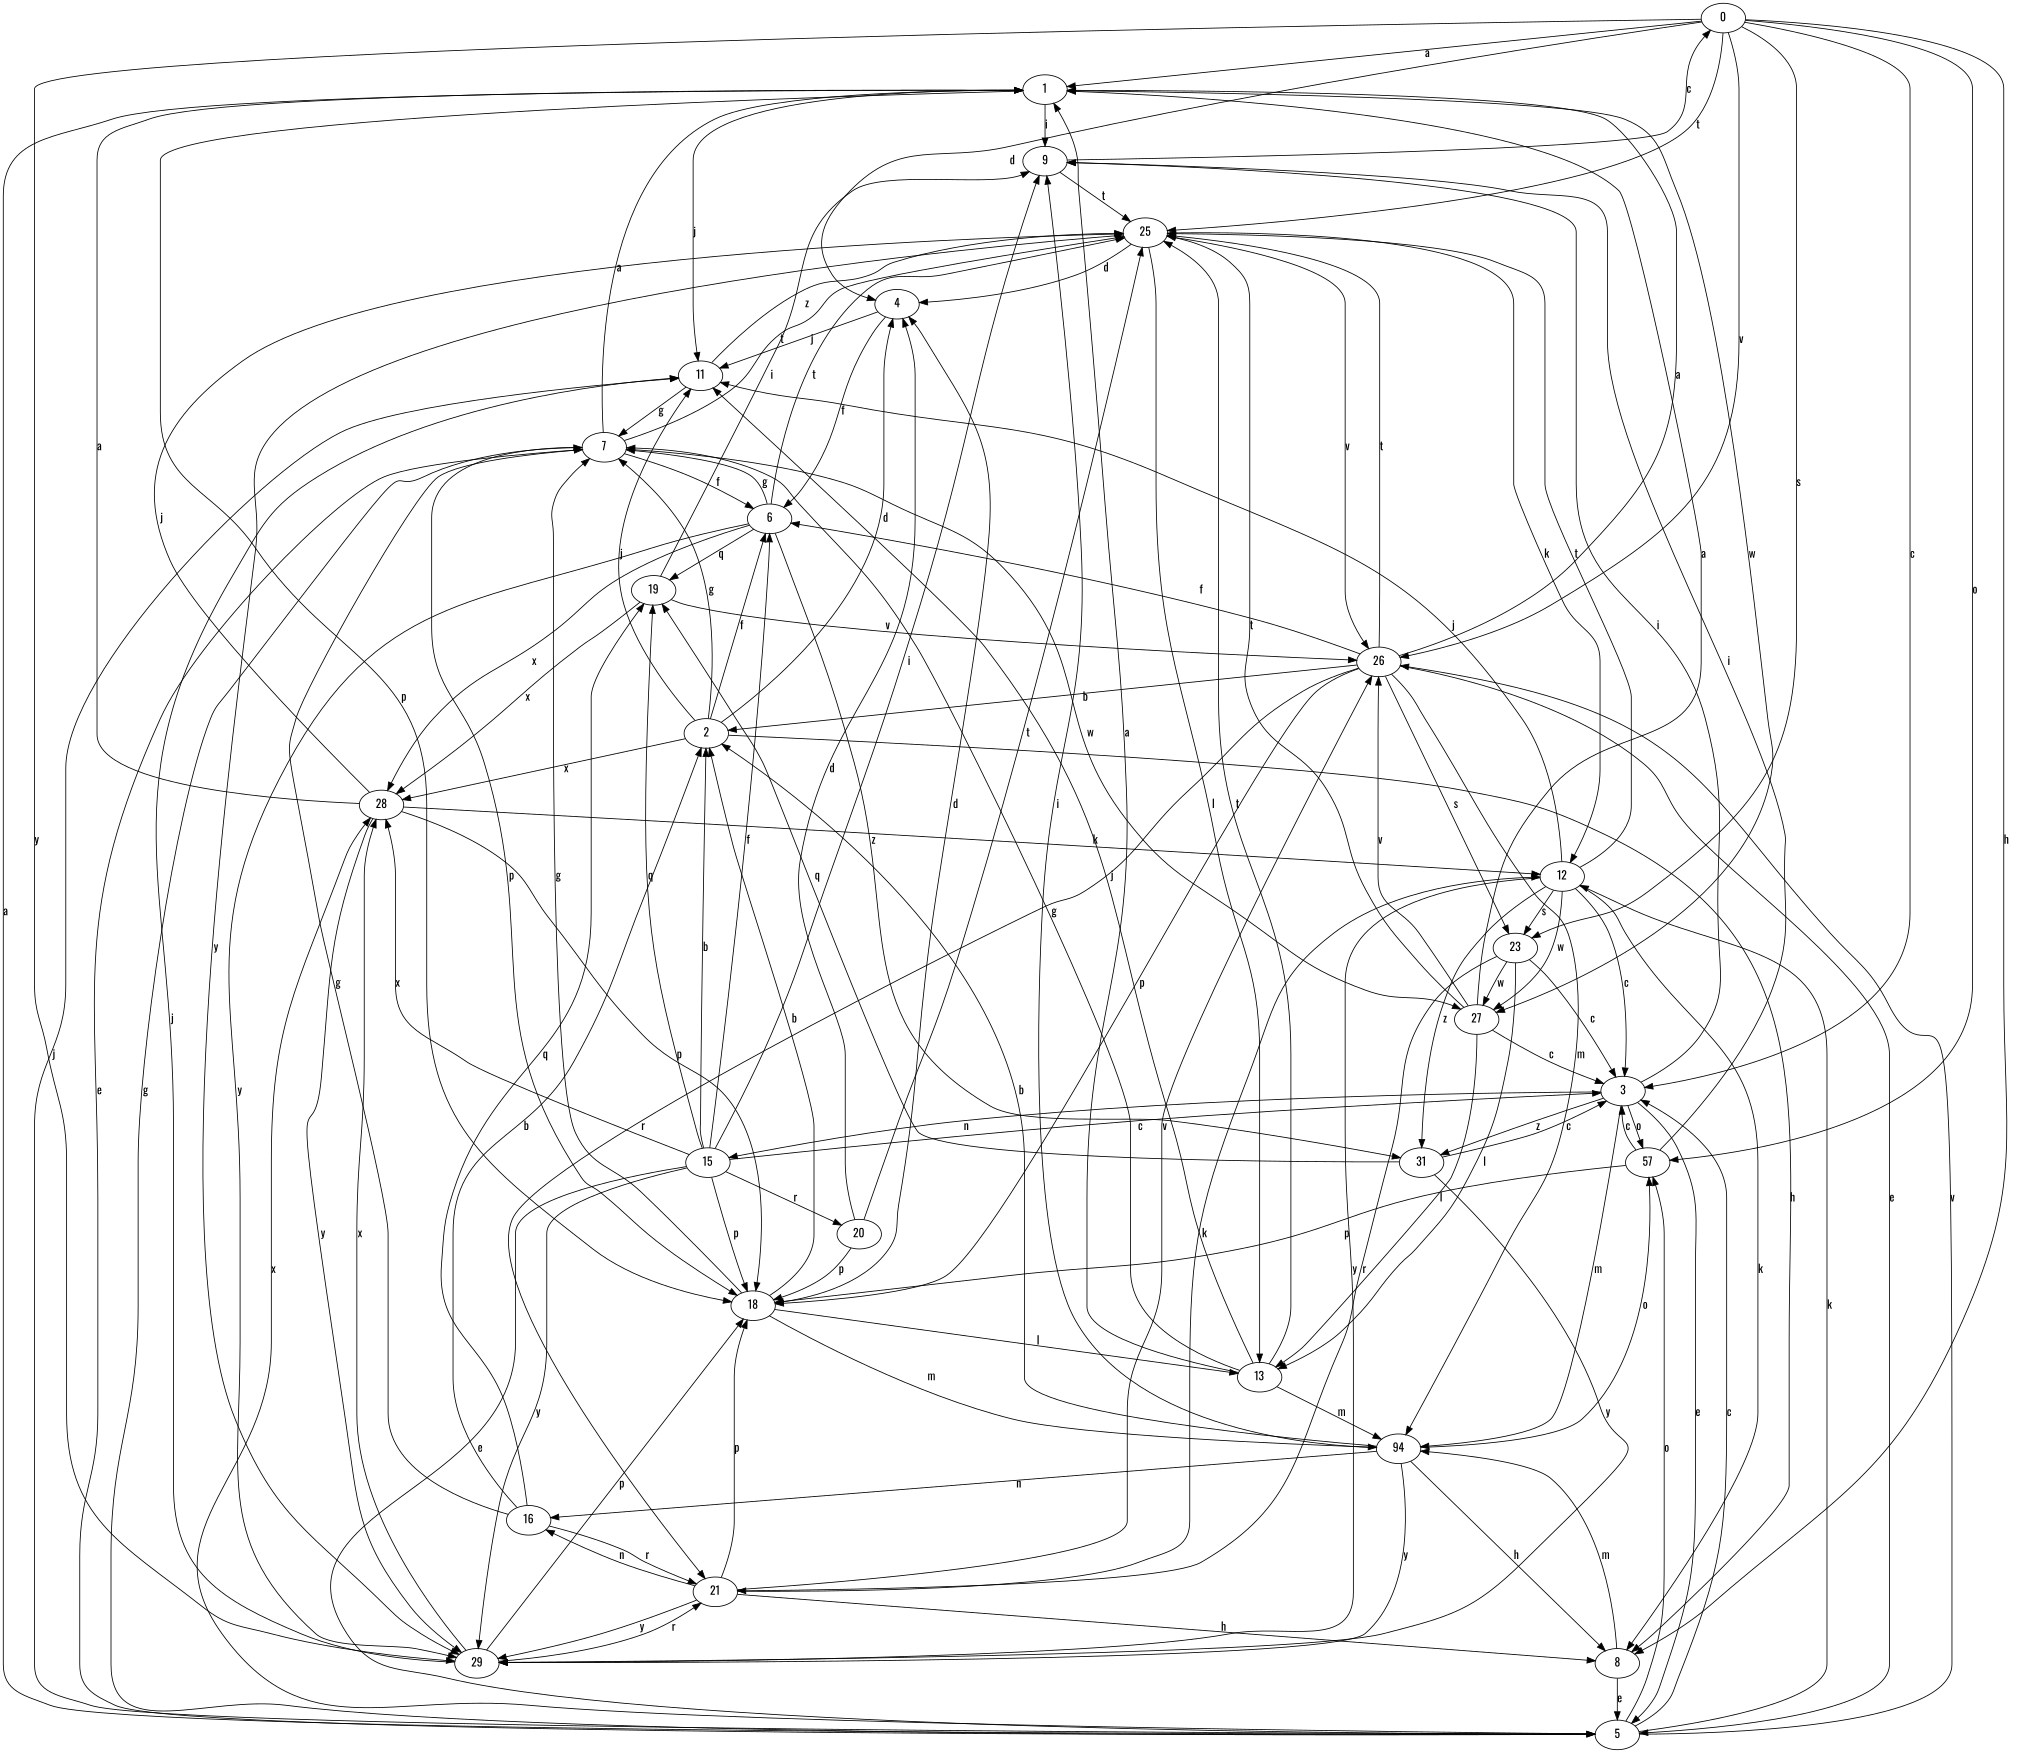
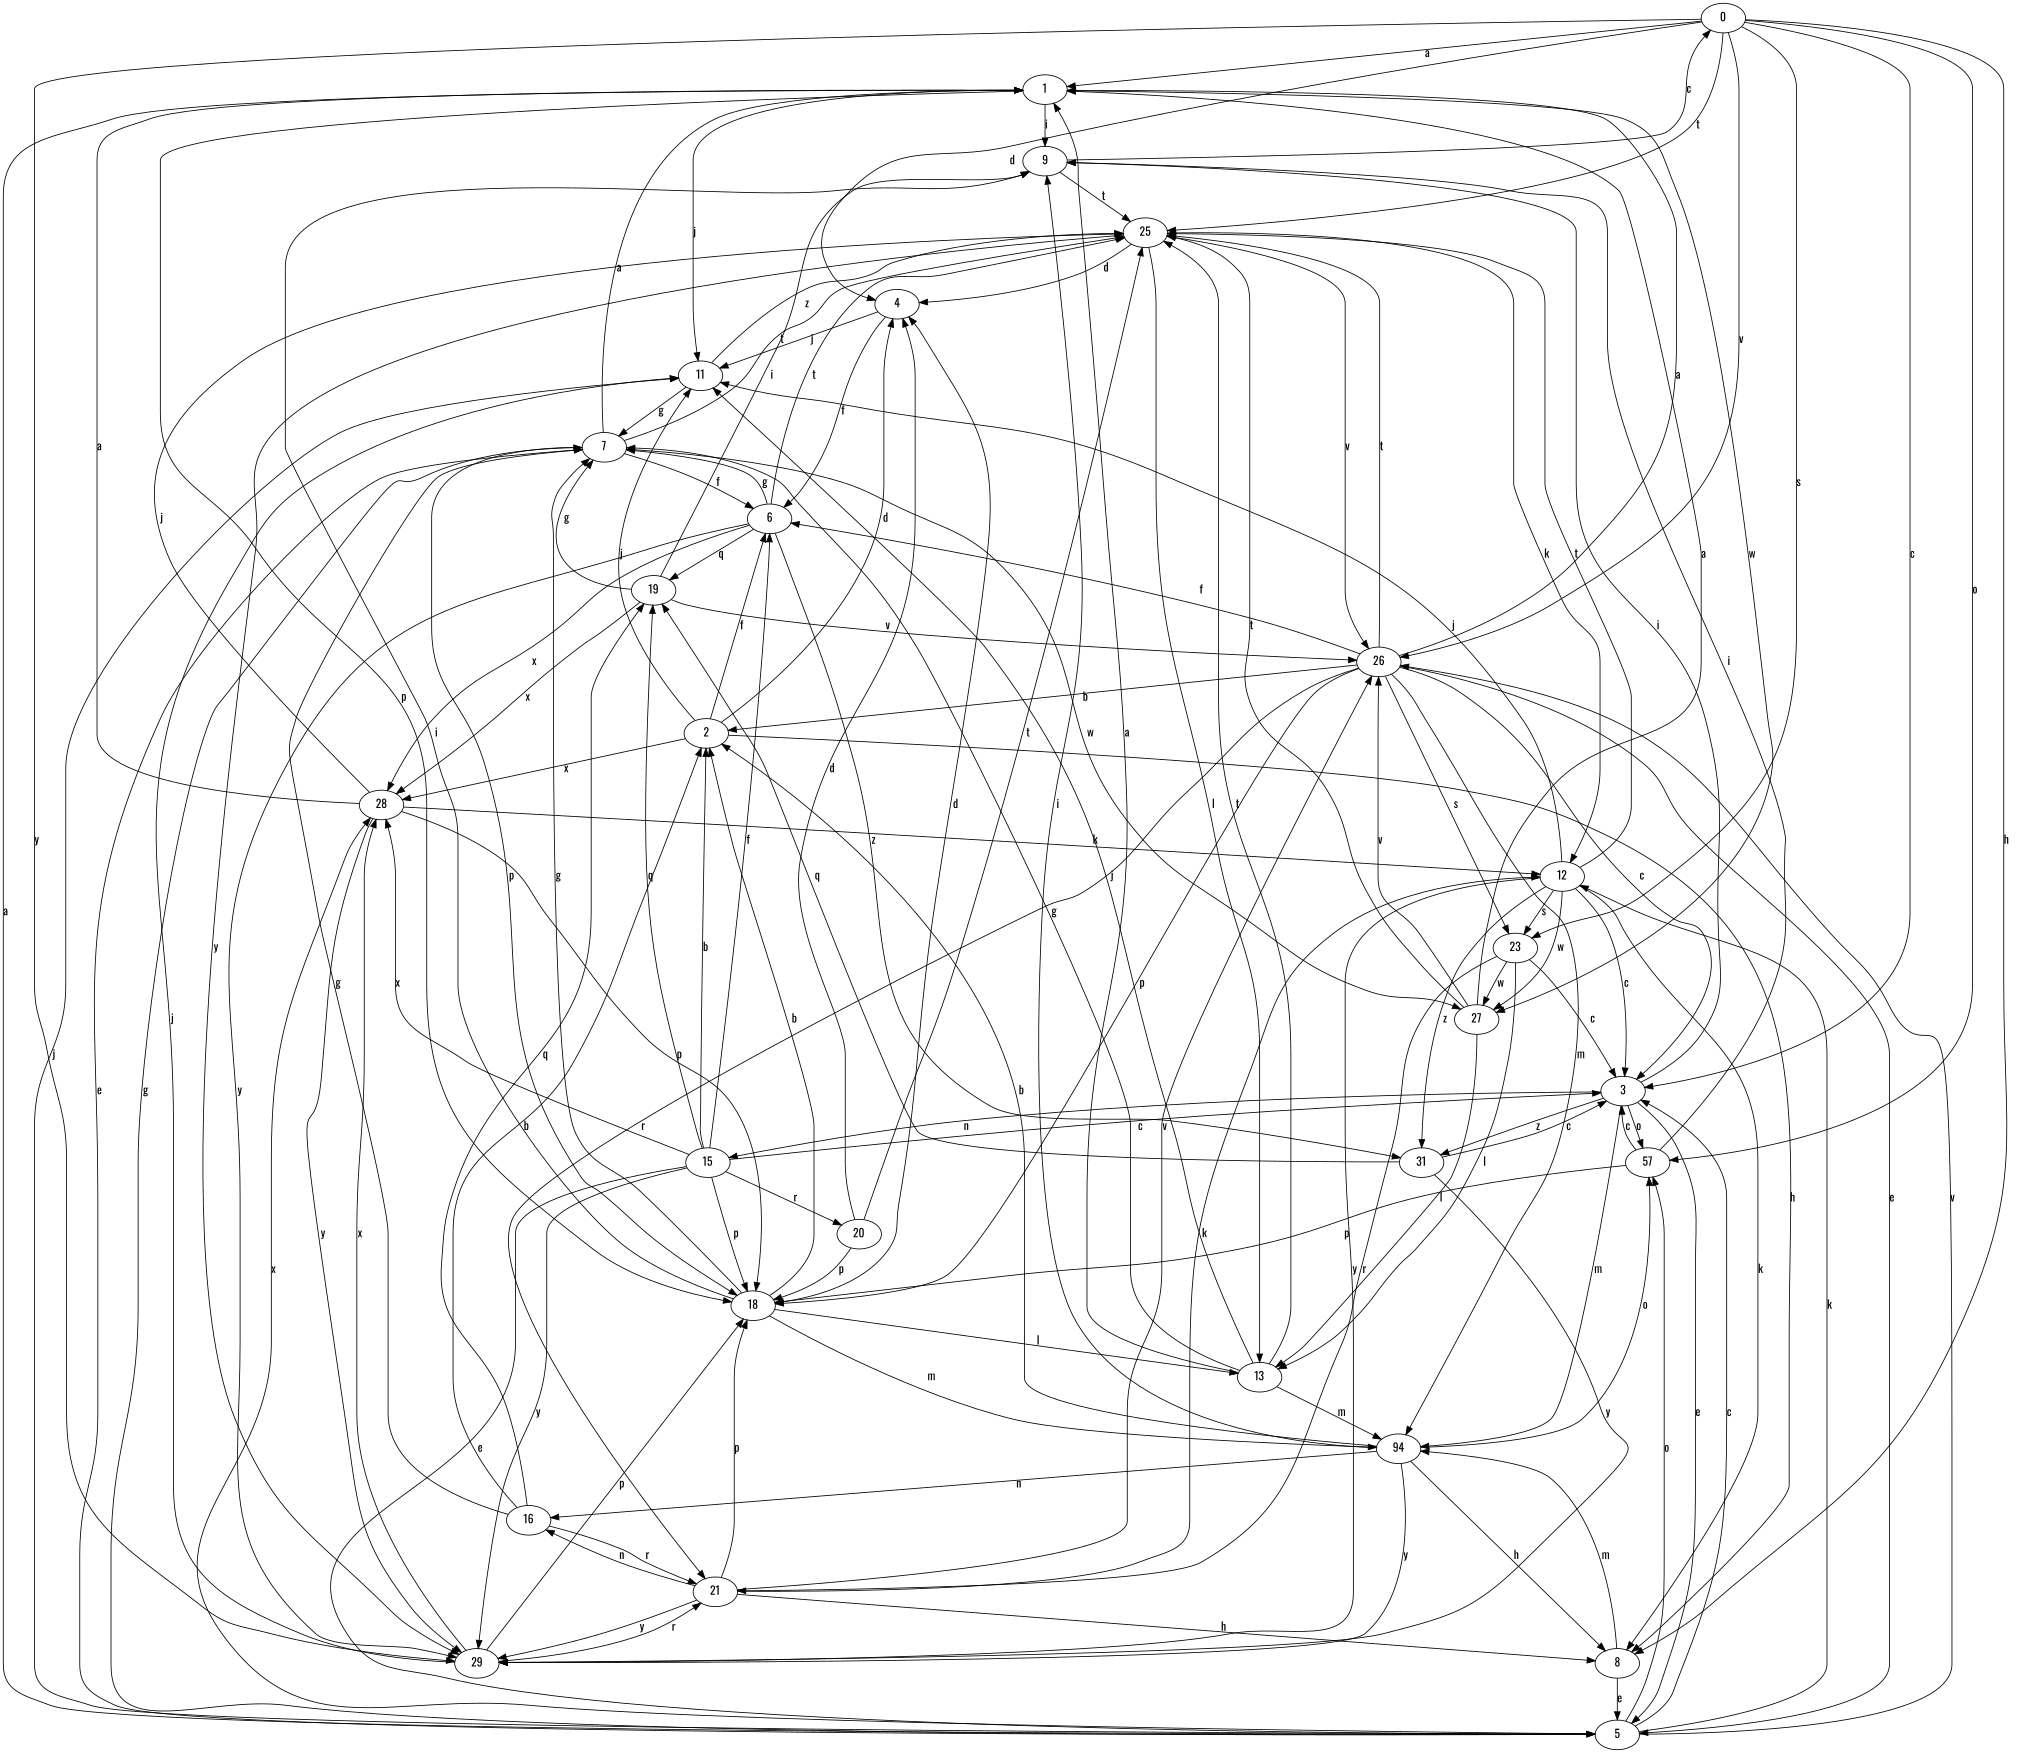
(703, 578) -> (560, 552)
(899, 674) -> (299, 477)
(1543, 1058) -> (1607, 858)
